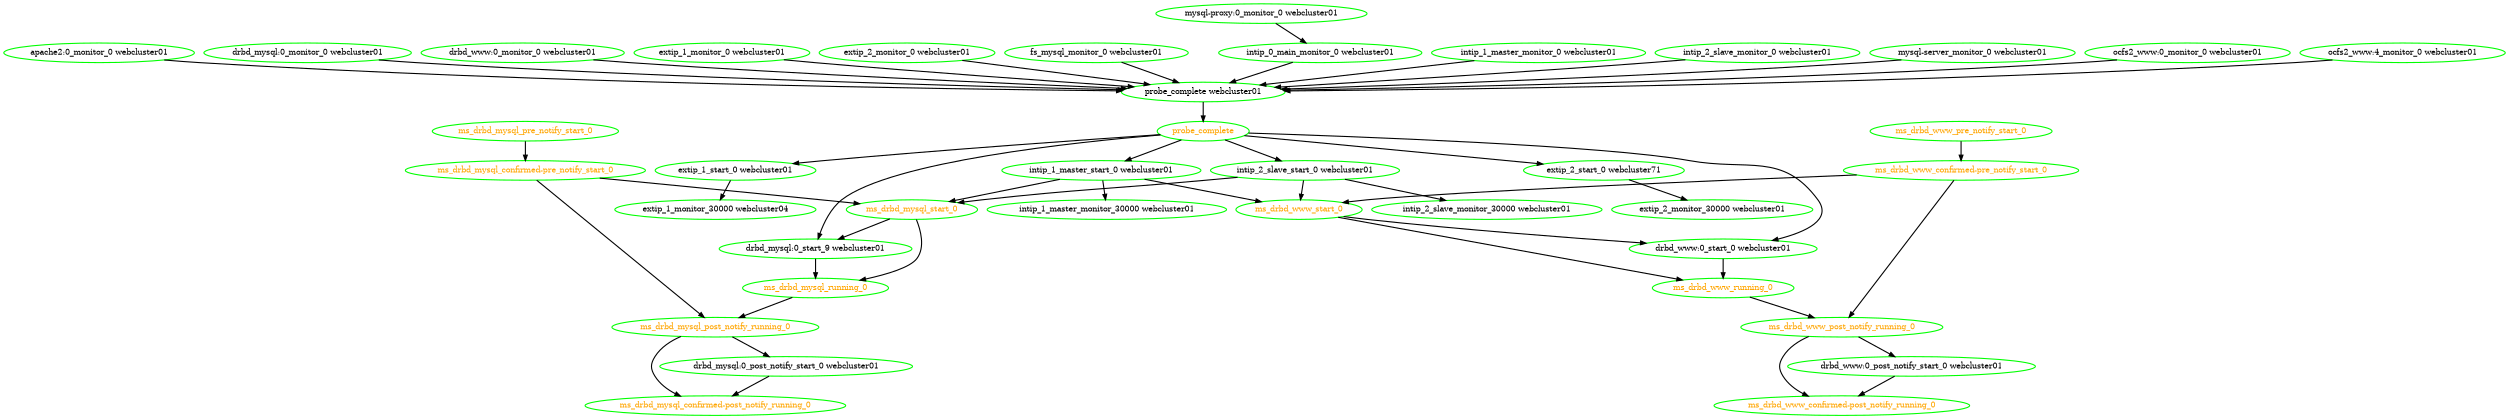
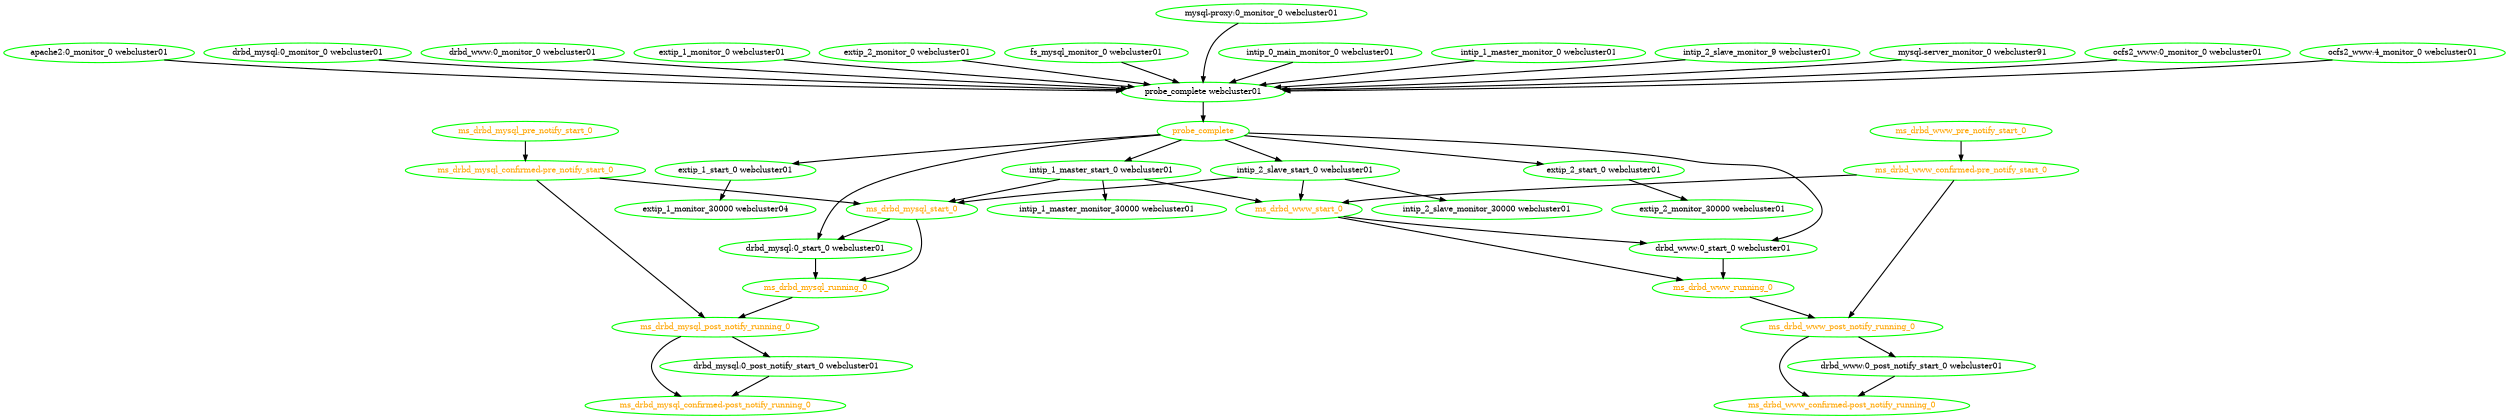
(1289, 32) -> (1213, 45)
(1757, 53) -> (1757, 53)
(1973, 53) -> (1973, 53)
(1604, 170) -> (1604, 170)
(816, 249) -> (816, 249)
